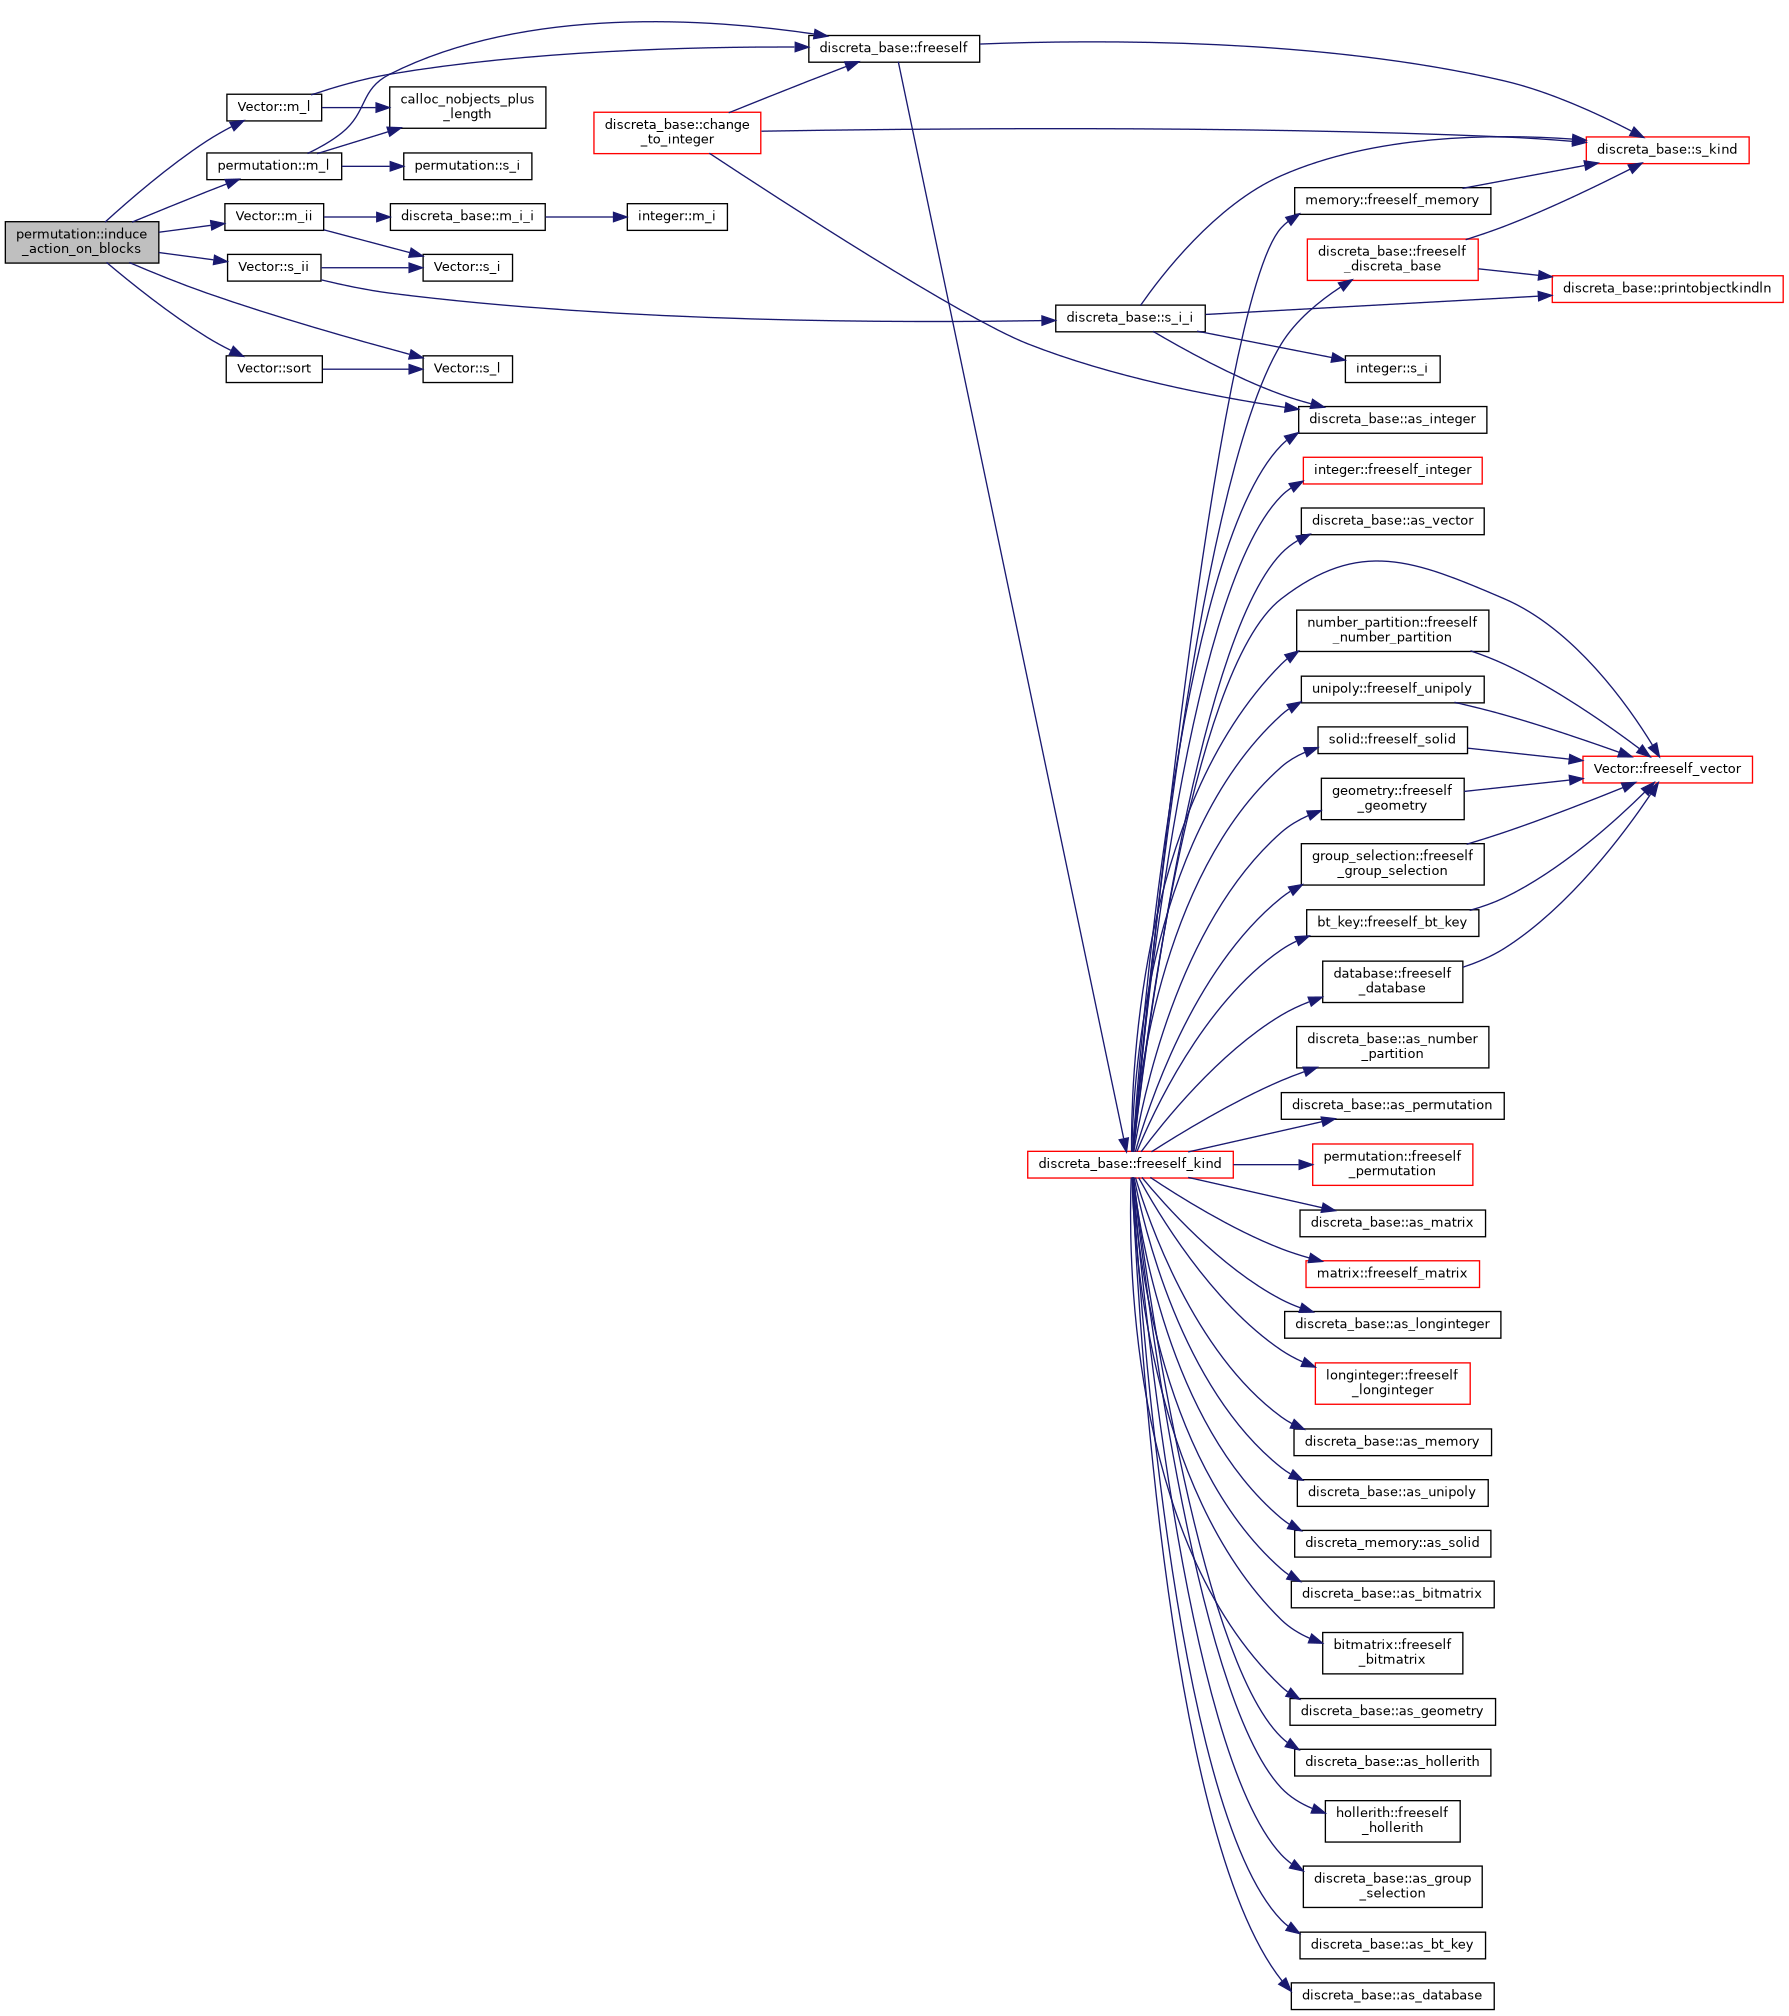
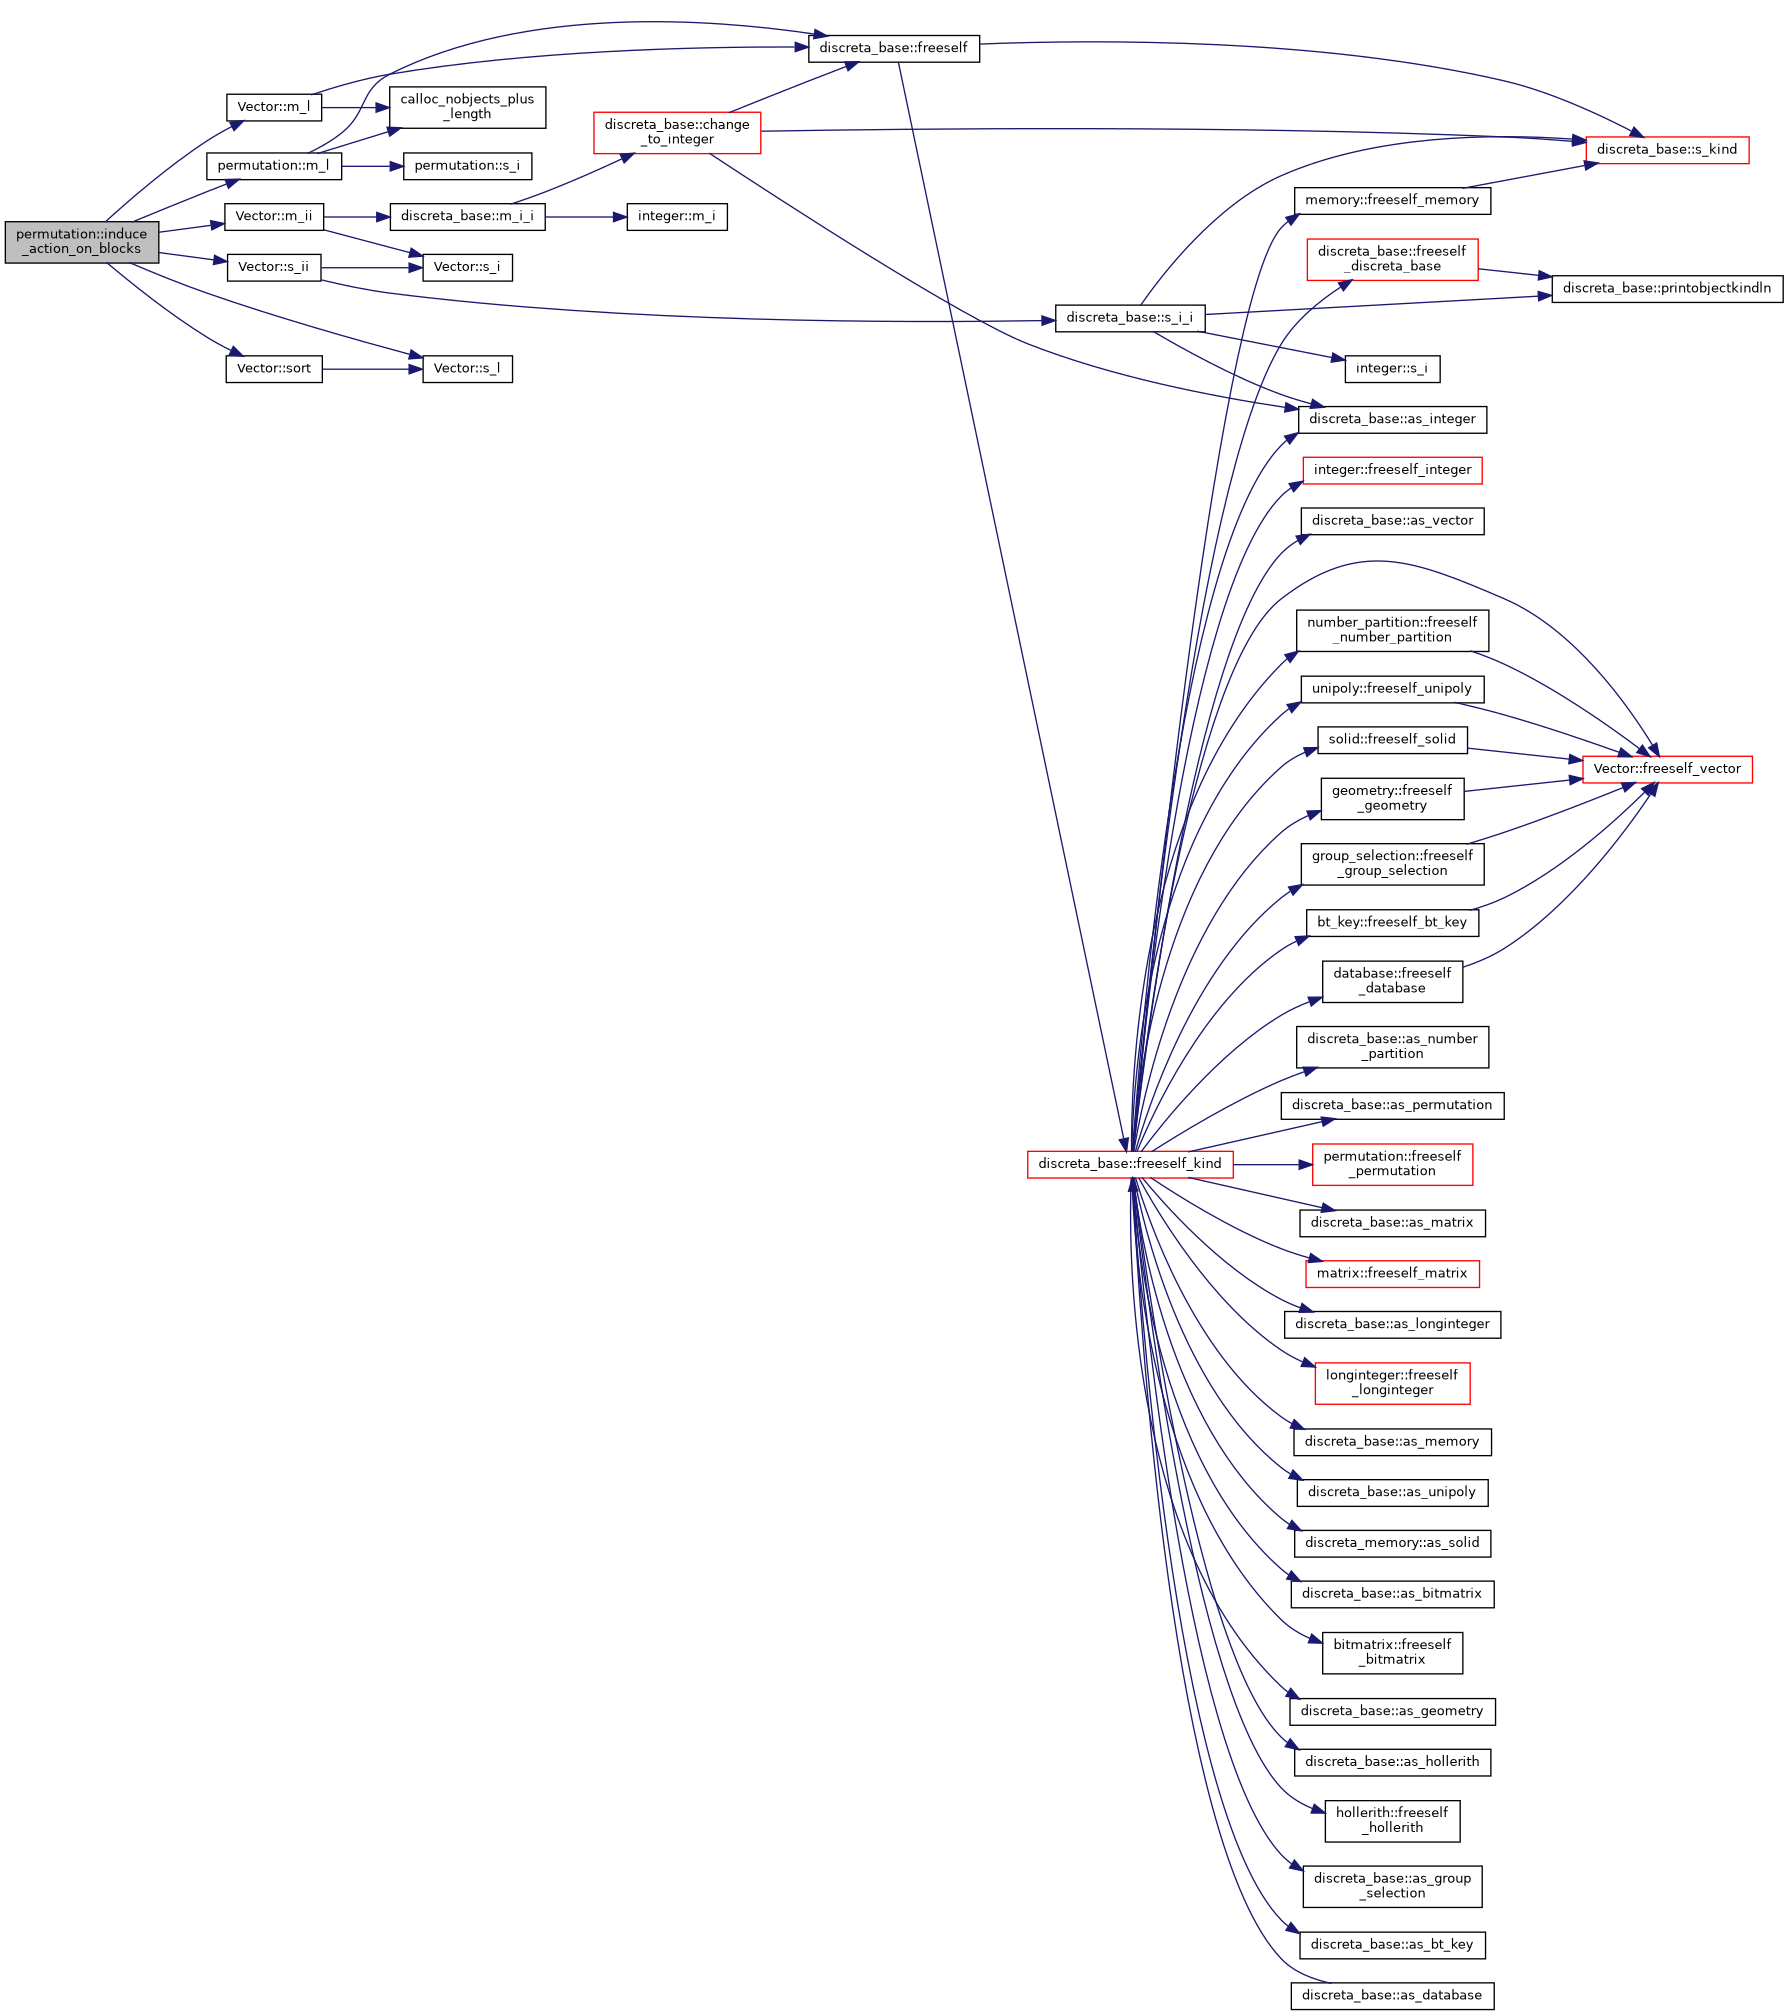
none -> (567, 183)
(1549, 208) -> none
(1668, 289) -> (1668, 289)
(1178, 1649) -> (1187, 1696)
